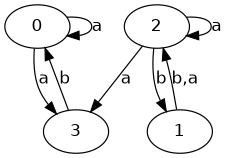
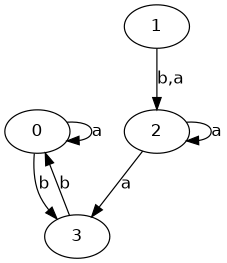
(153, 75) -> none
(44, 79) -> (45, 184)
